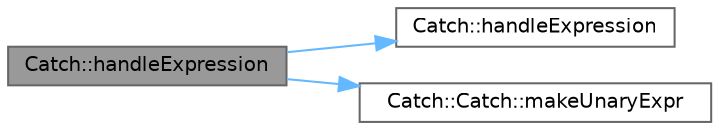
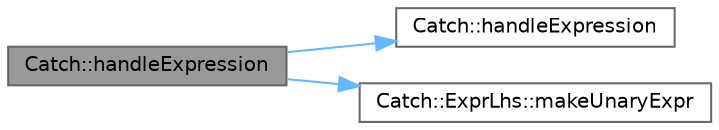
(535, 103) -> (535, 103)
